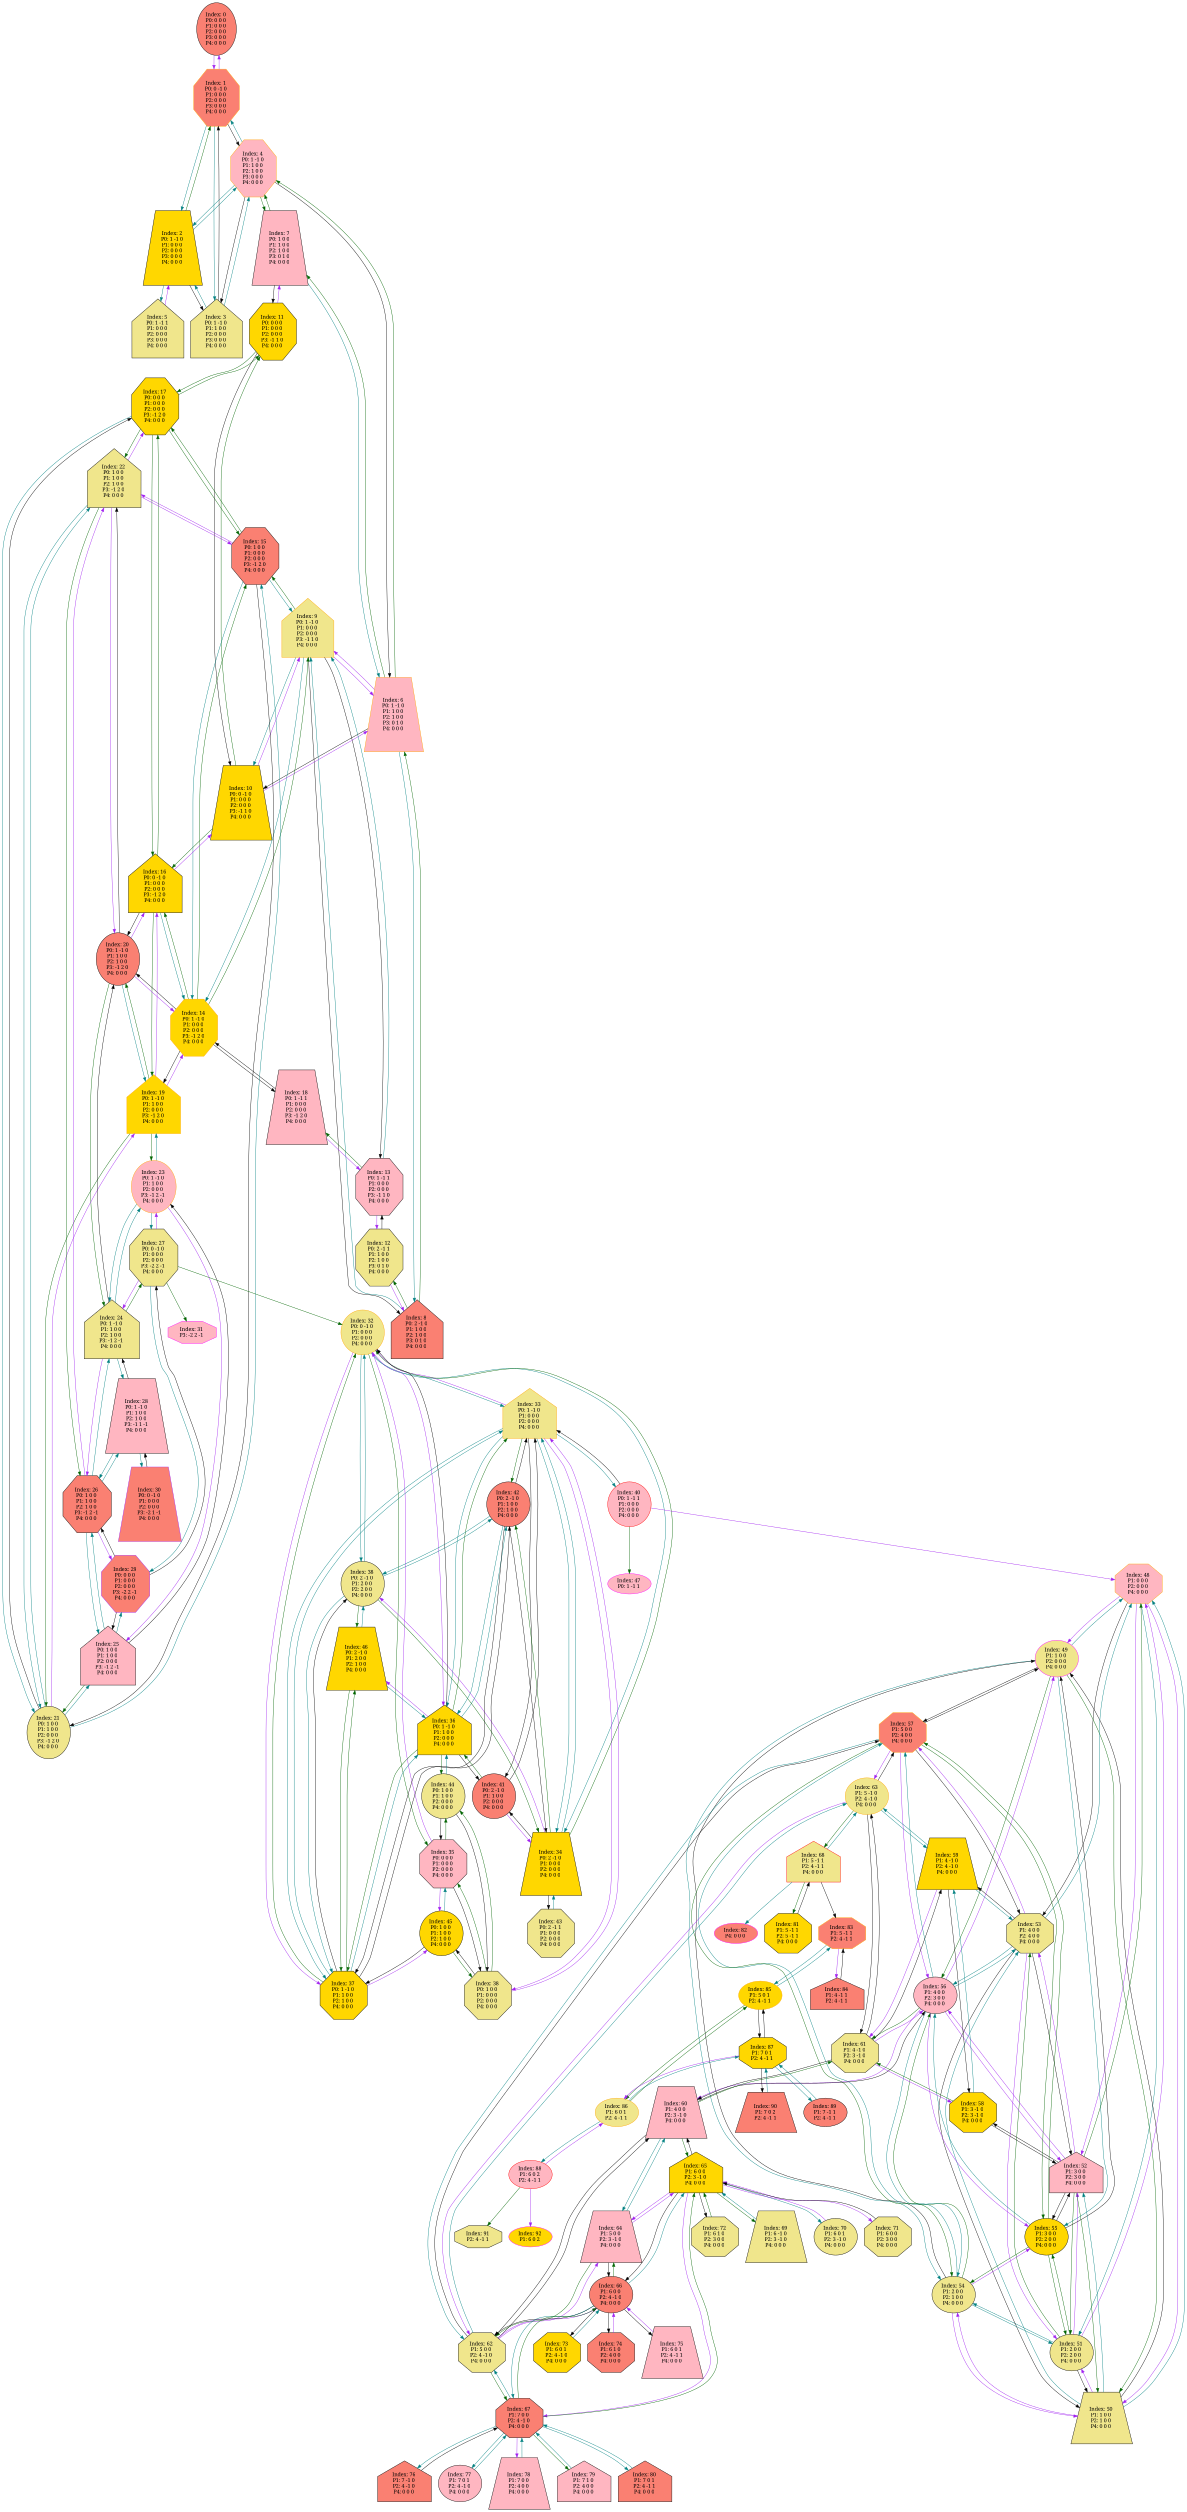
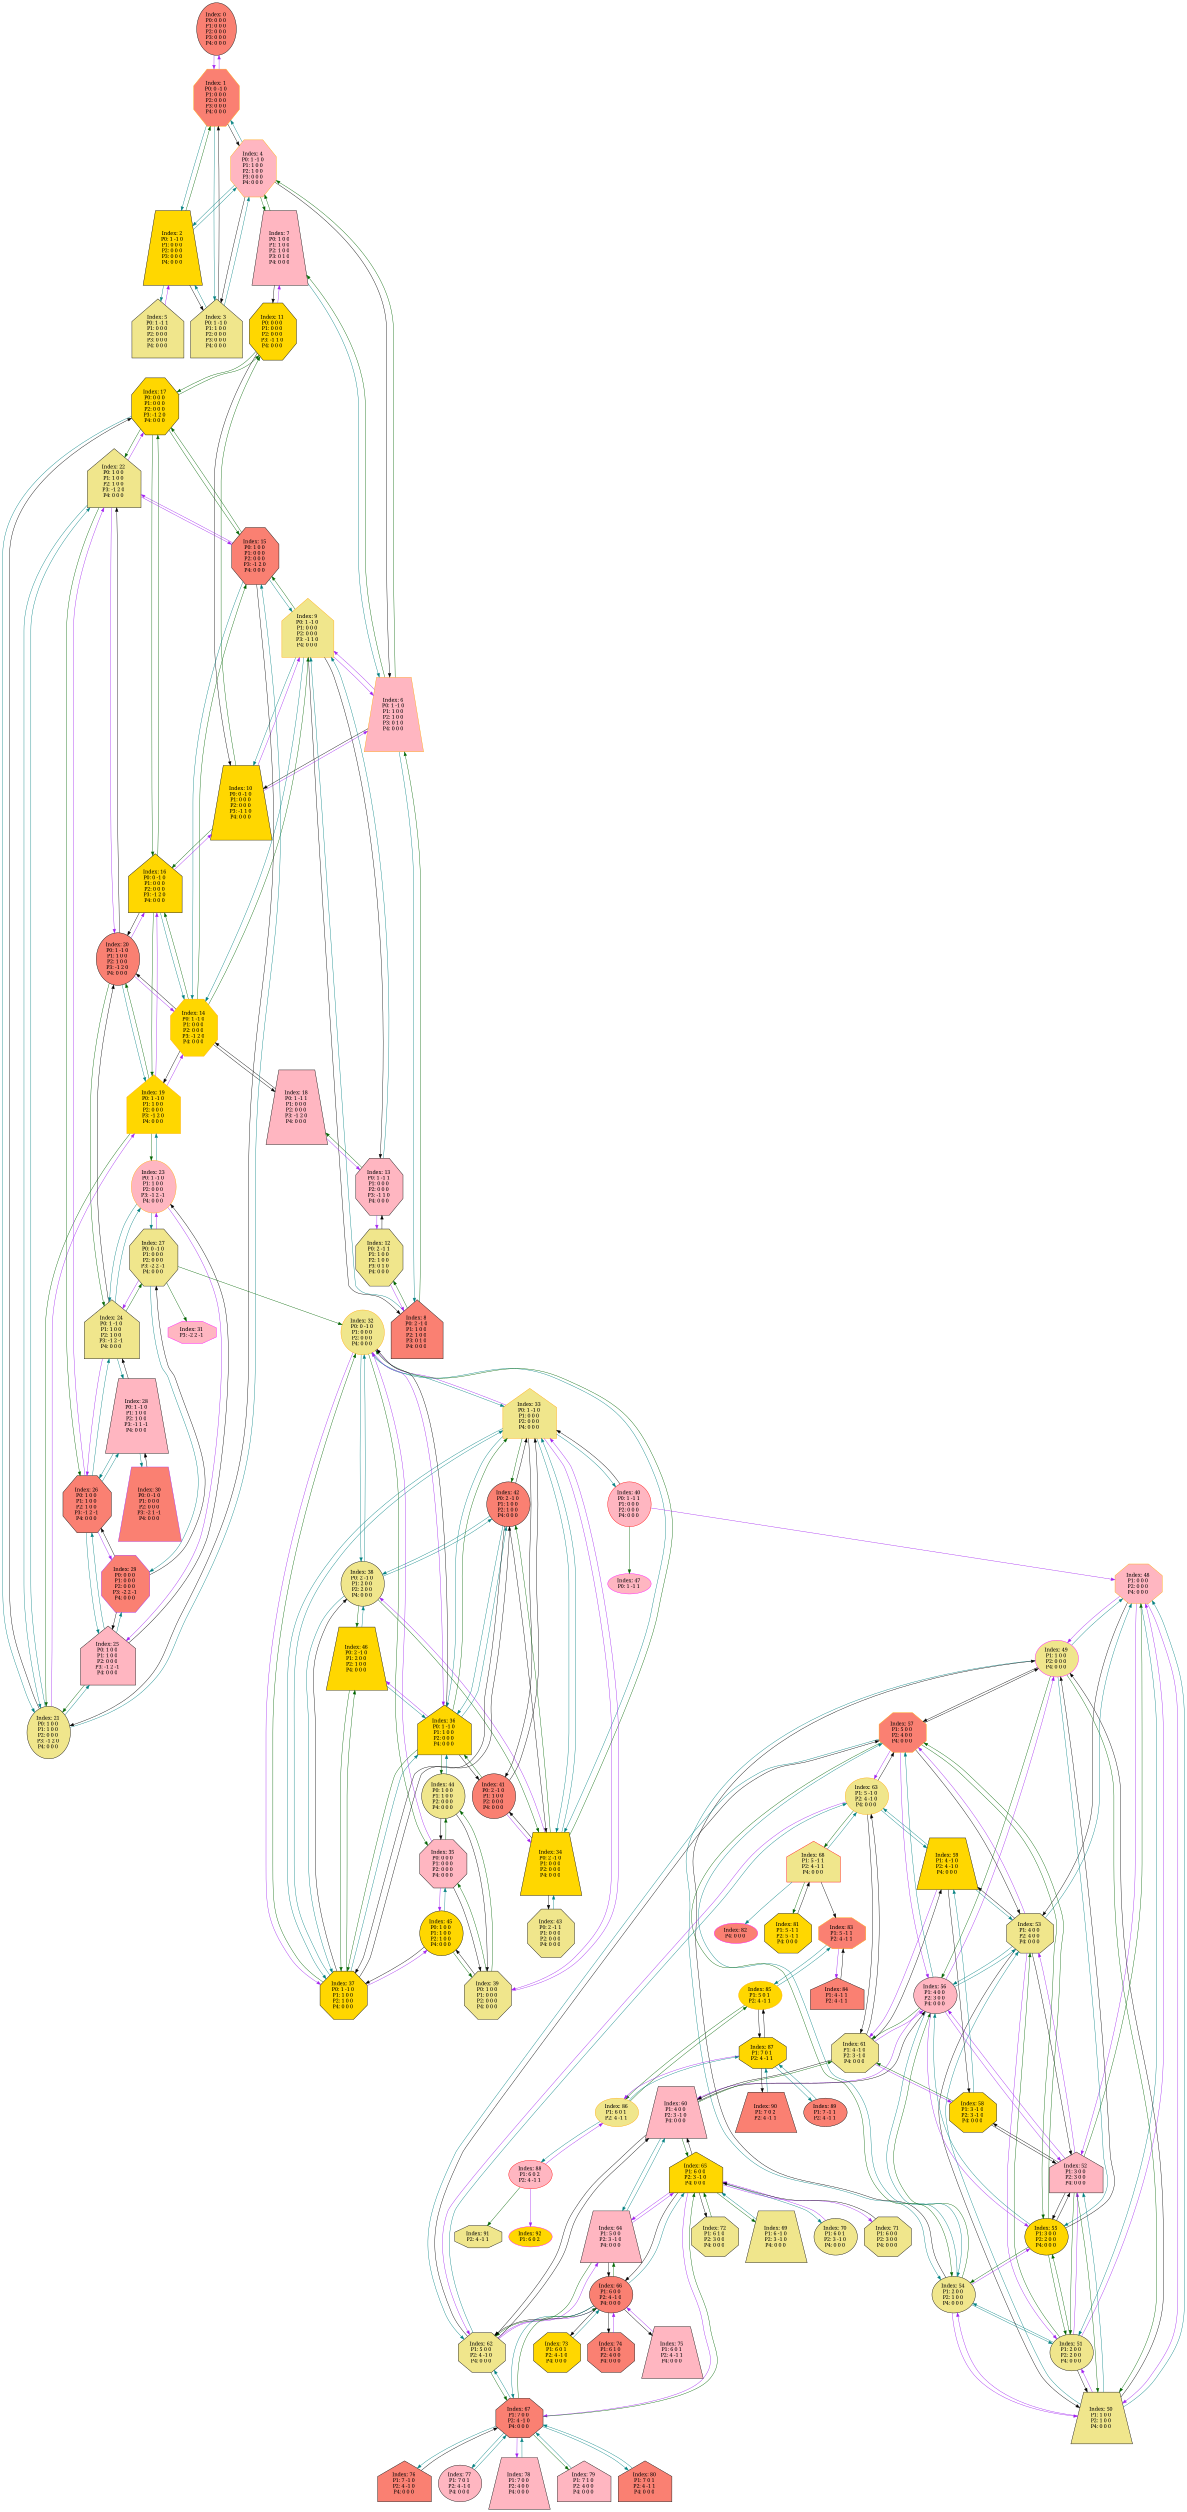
(488, 1995) -> (488, 1995)
